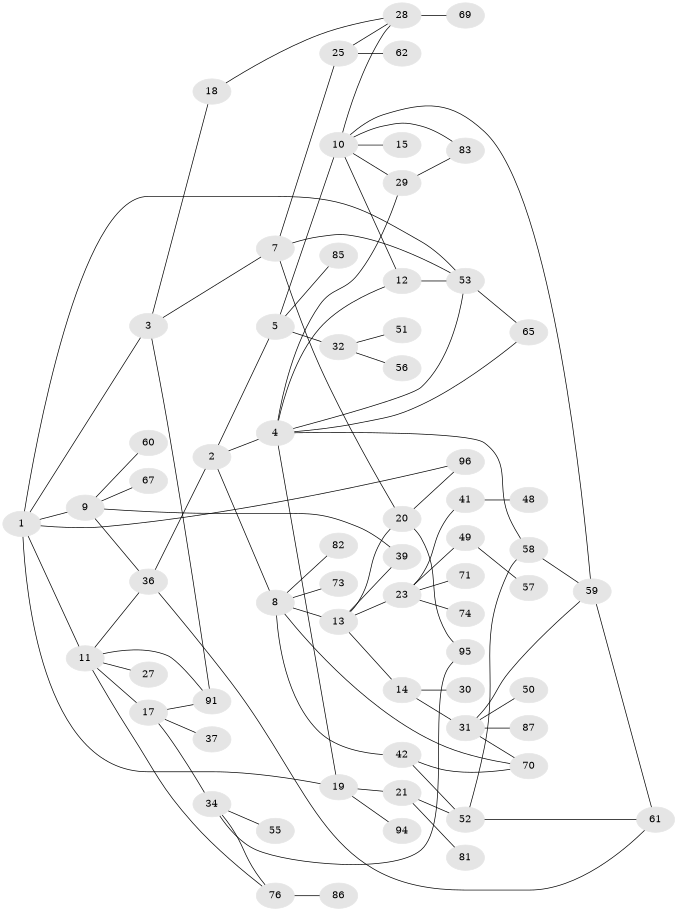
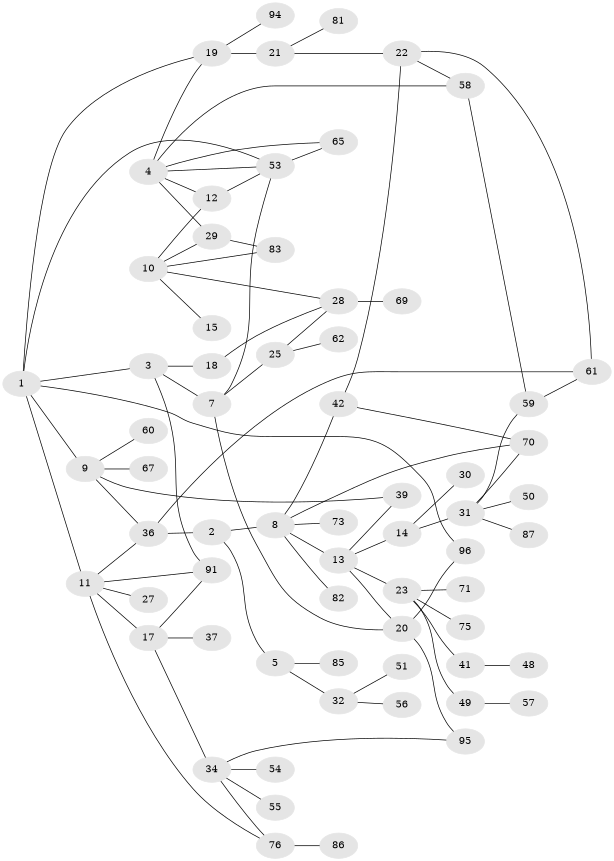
(308, 232) -> none
(545, 276) -> none
(244, 445) -> none
(465, 614) -> (465, 627)
none -> (275, 770)
(465, 820) -> (402, 54)
